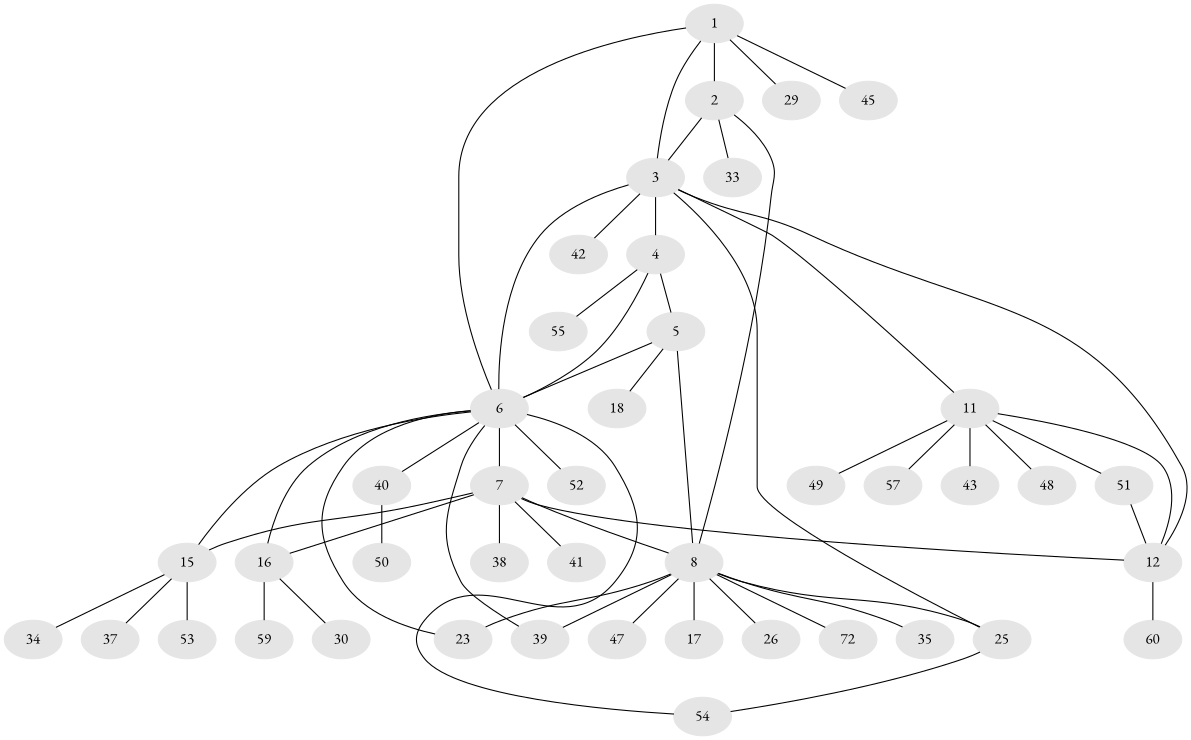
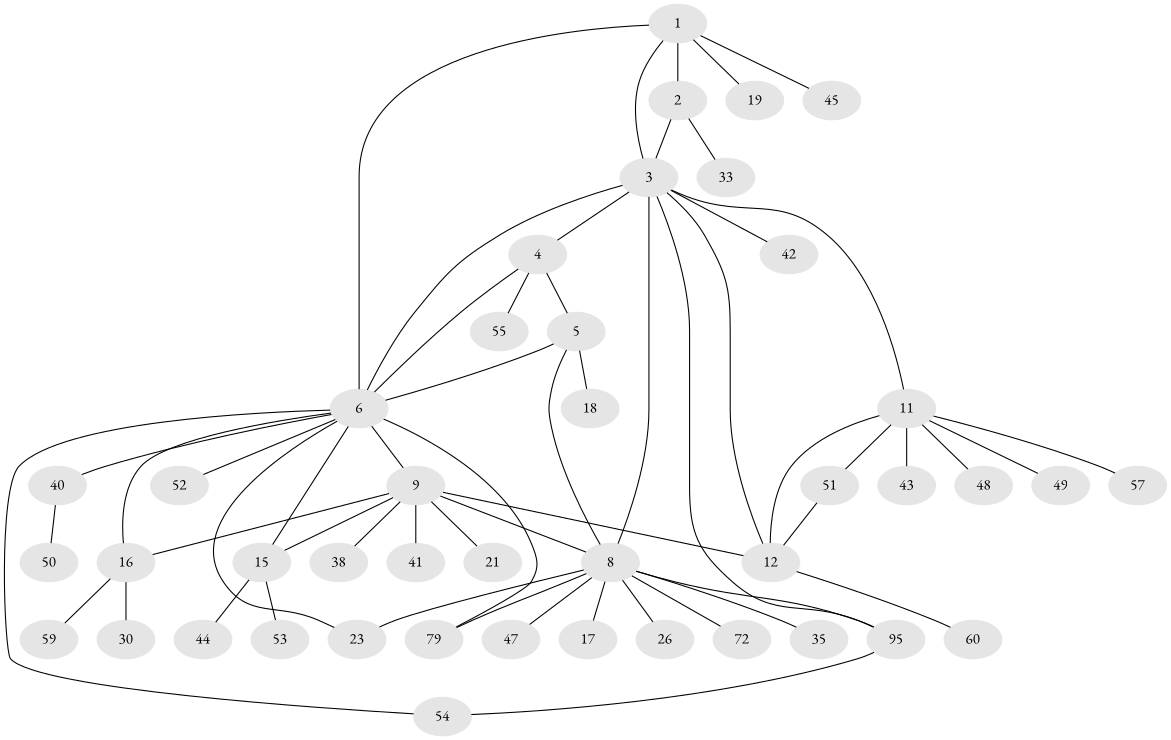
(791, 101) -> (755, 101)
(749, 335) -> (649, 372)
(499, 486) -> (416, 486)
none -> (493, 563)
(33, 640) -> (203, 640)
(110, 640) -> none
(540, 640) -> (434, 640)
(1002, 640) -> (896, 640)
